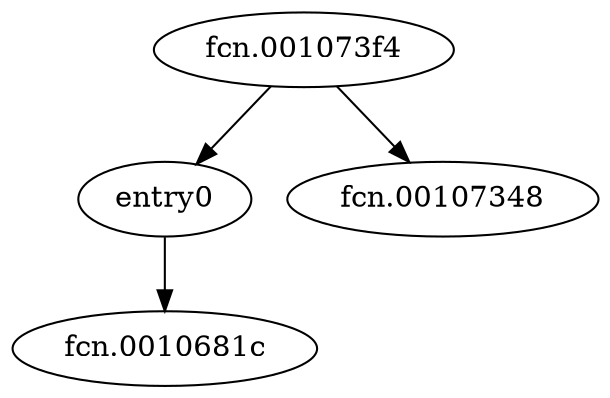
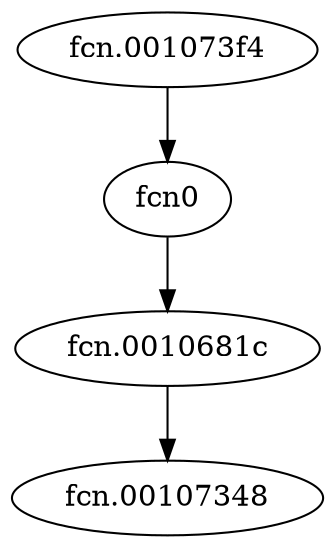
(366, 116) -> (168, 413)
(165, 199) -> (168, 199)
